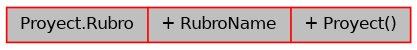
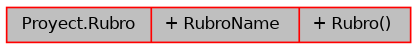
(351, 24) -> (352, 24)
